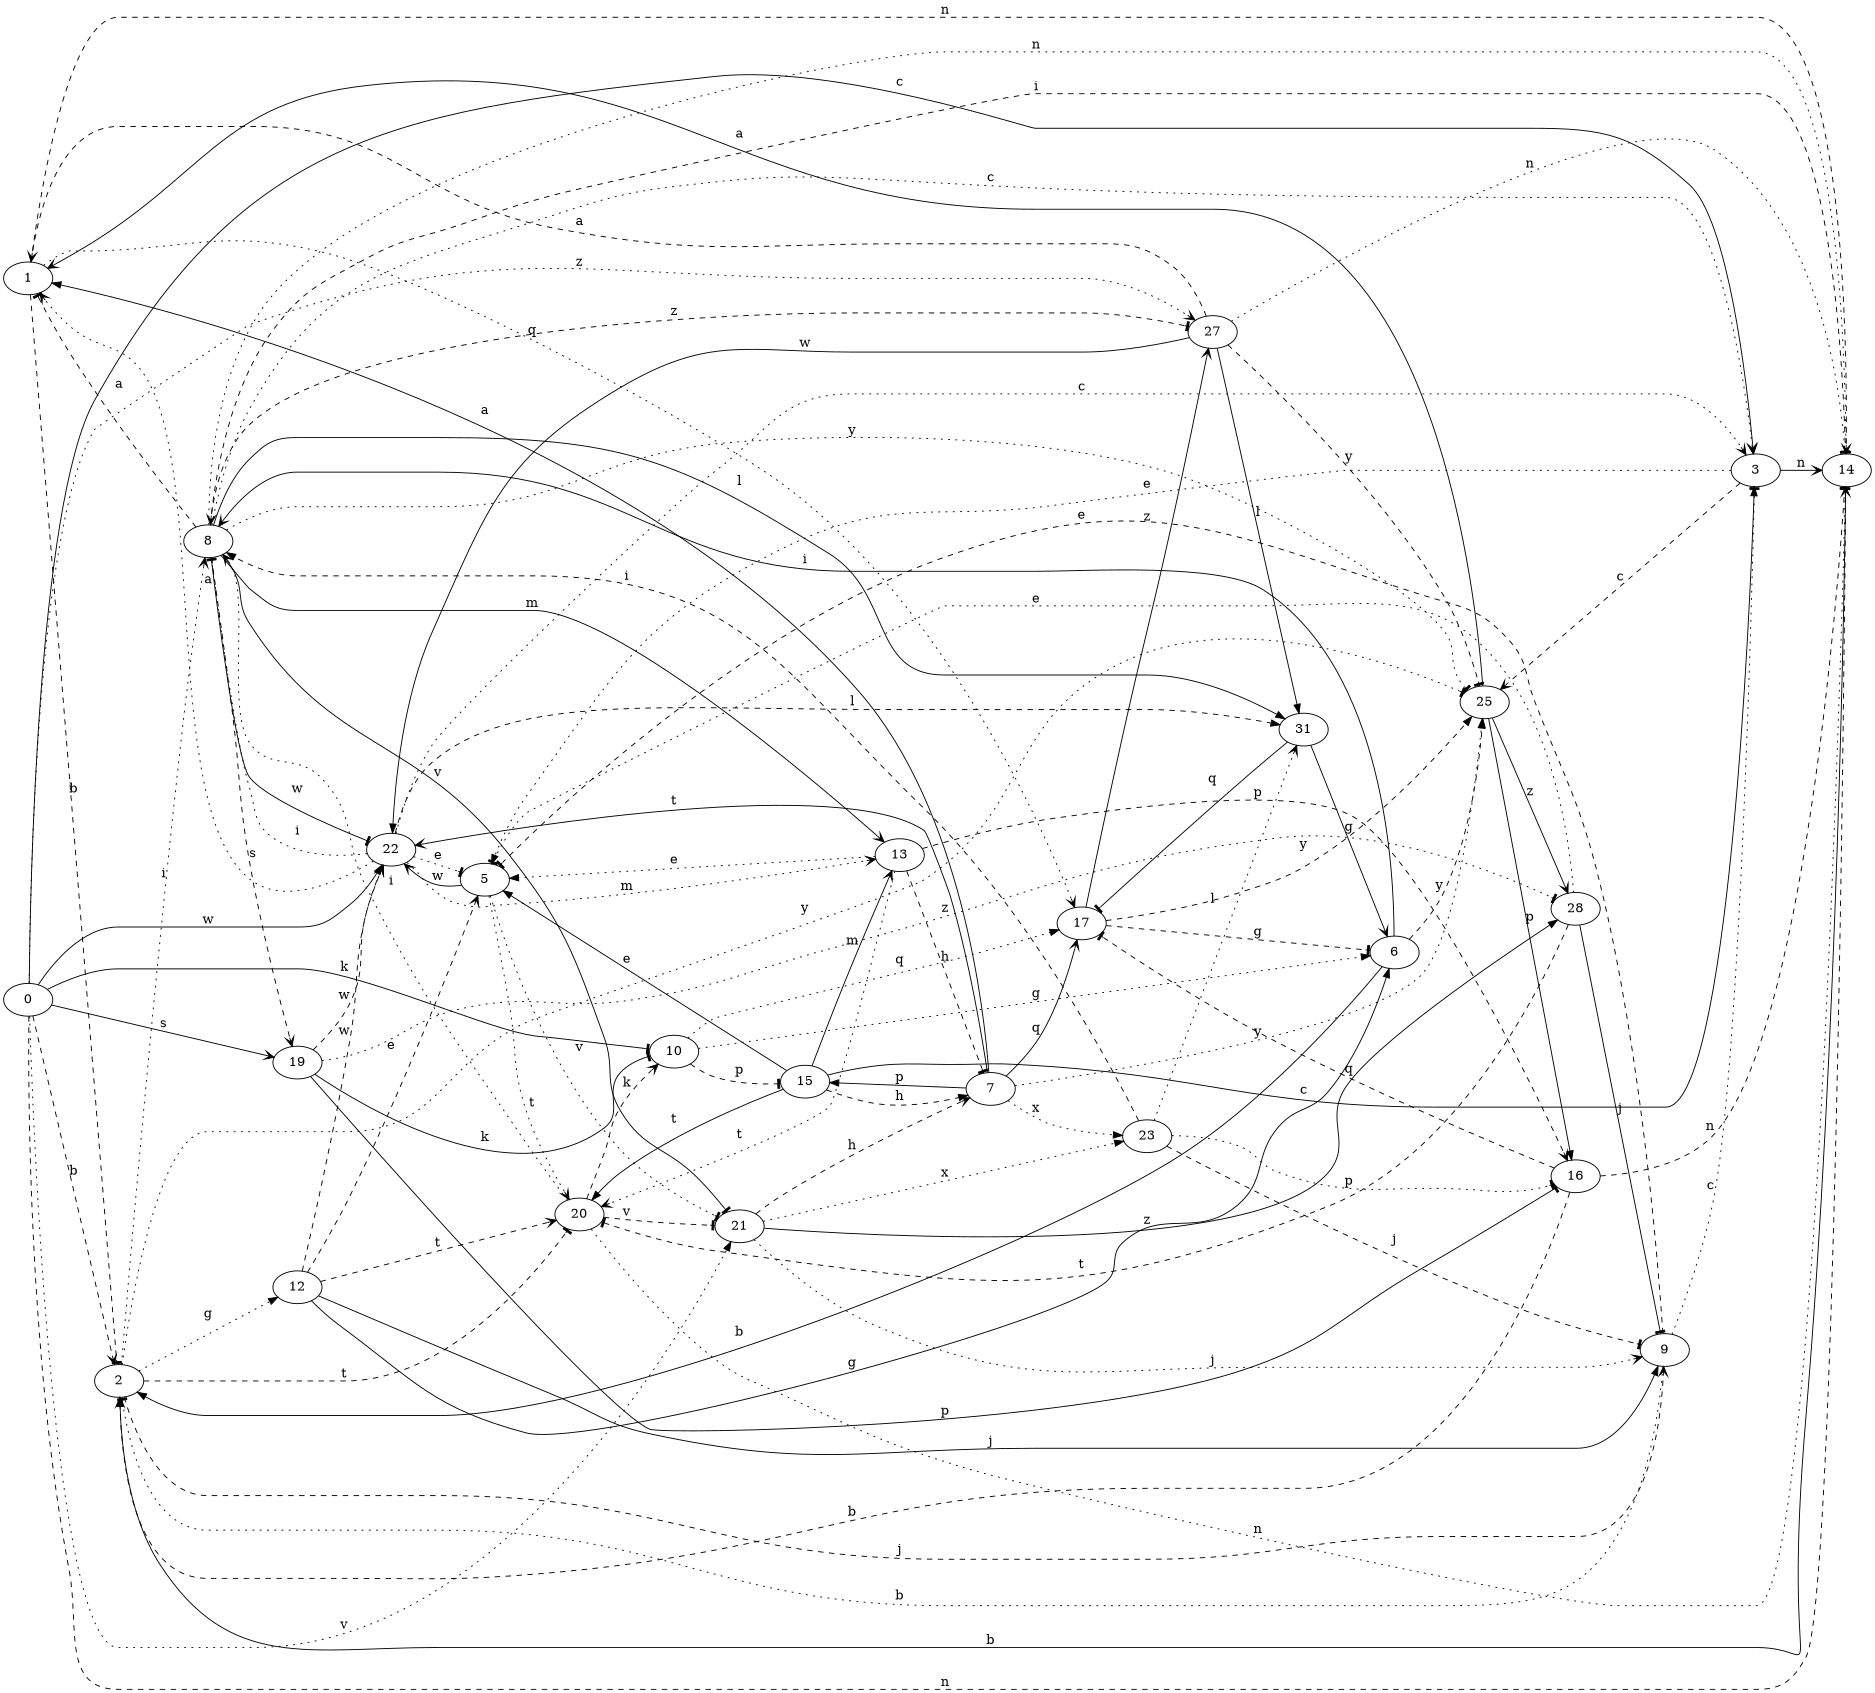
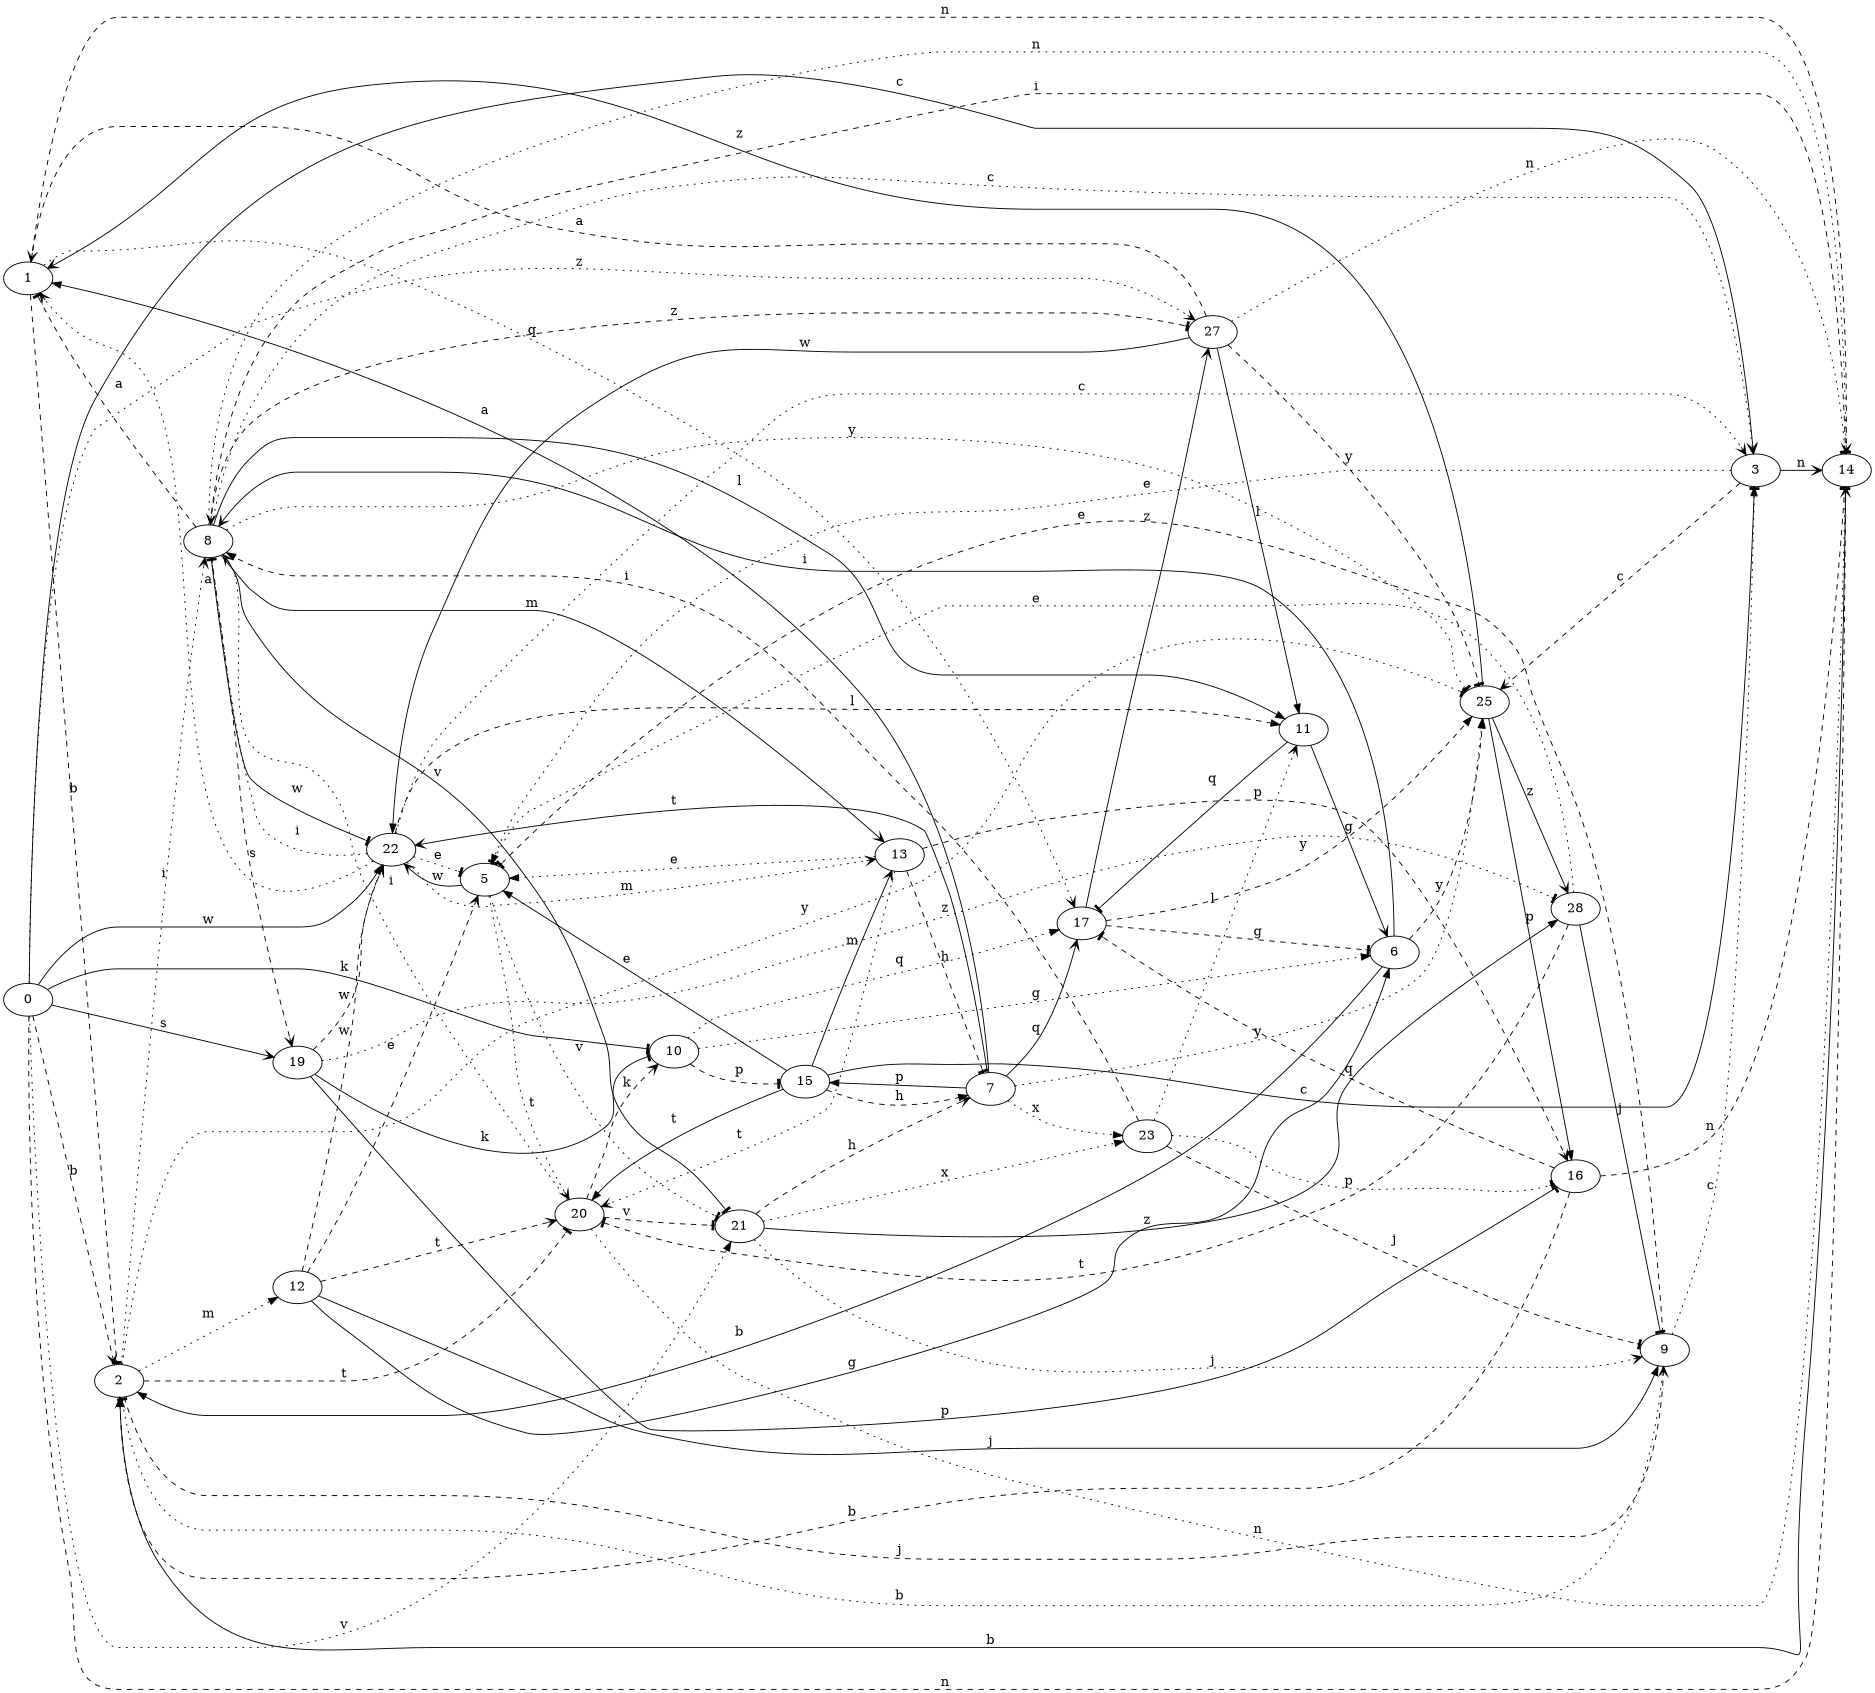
(740, 134) -> (740, 134)
(1304, 730) -> (1304, 730)
(208, 1314) -> (208, 1314)
